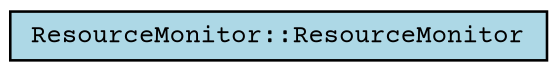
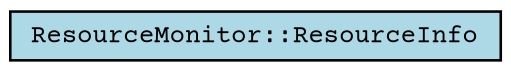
(279, 36) -> (256, 36)
